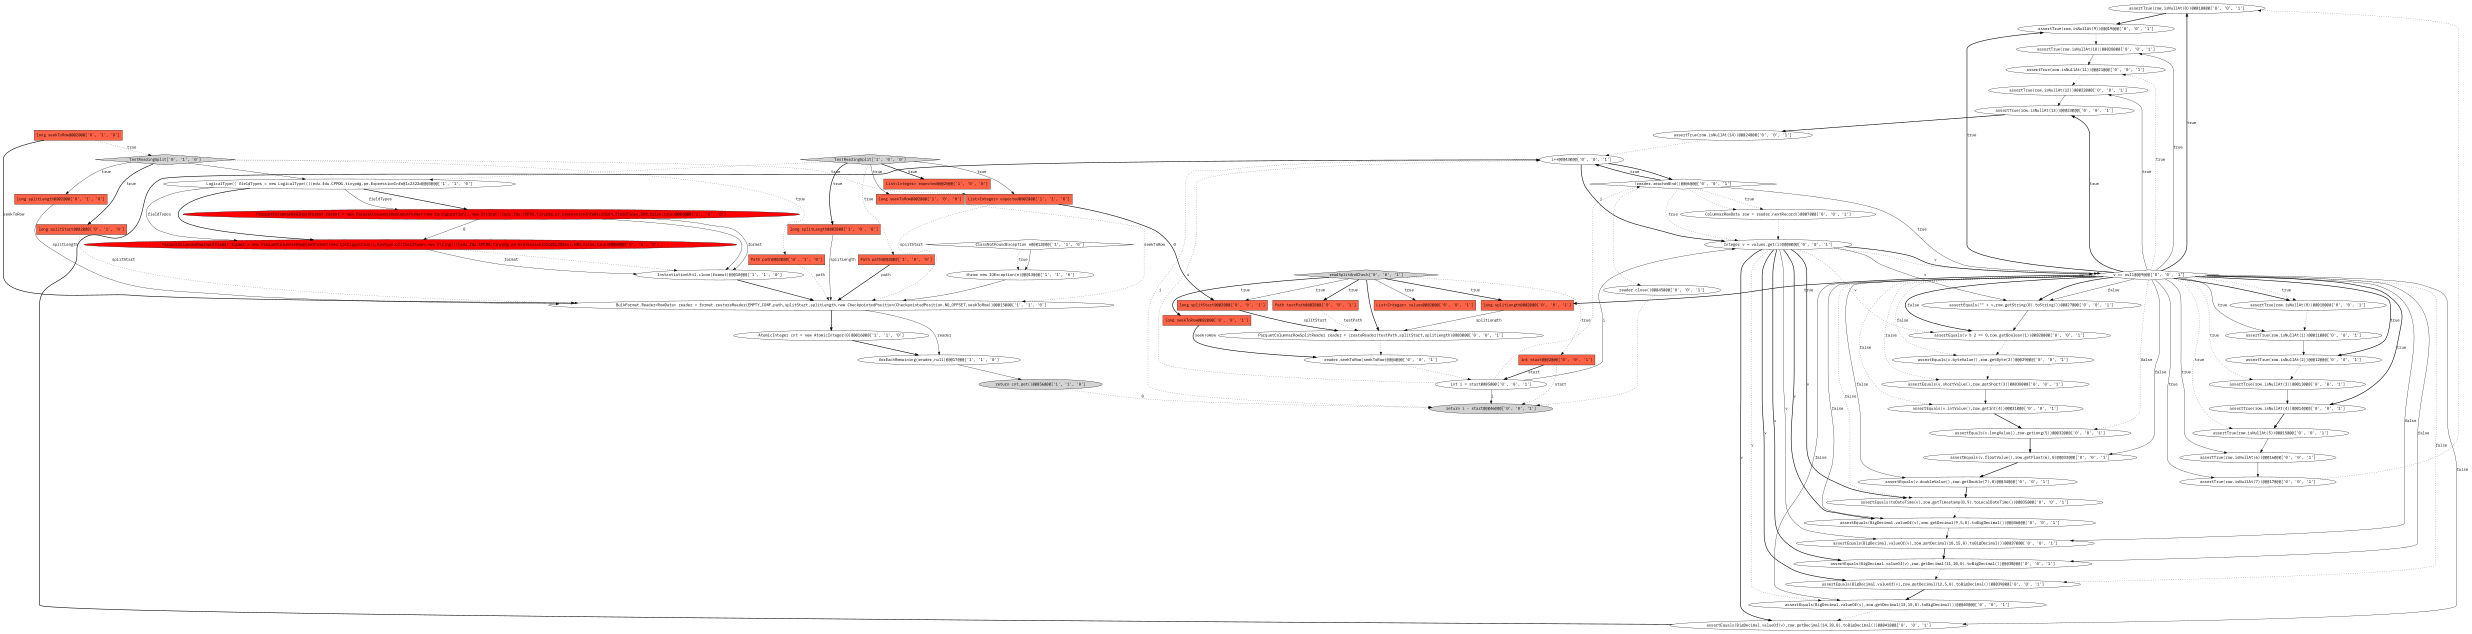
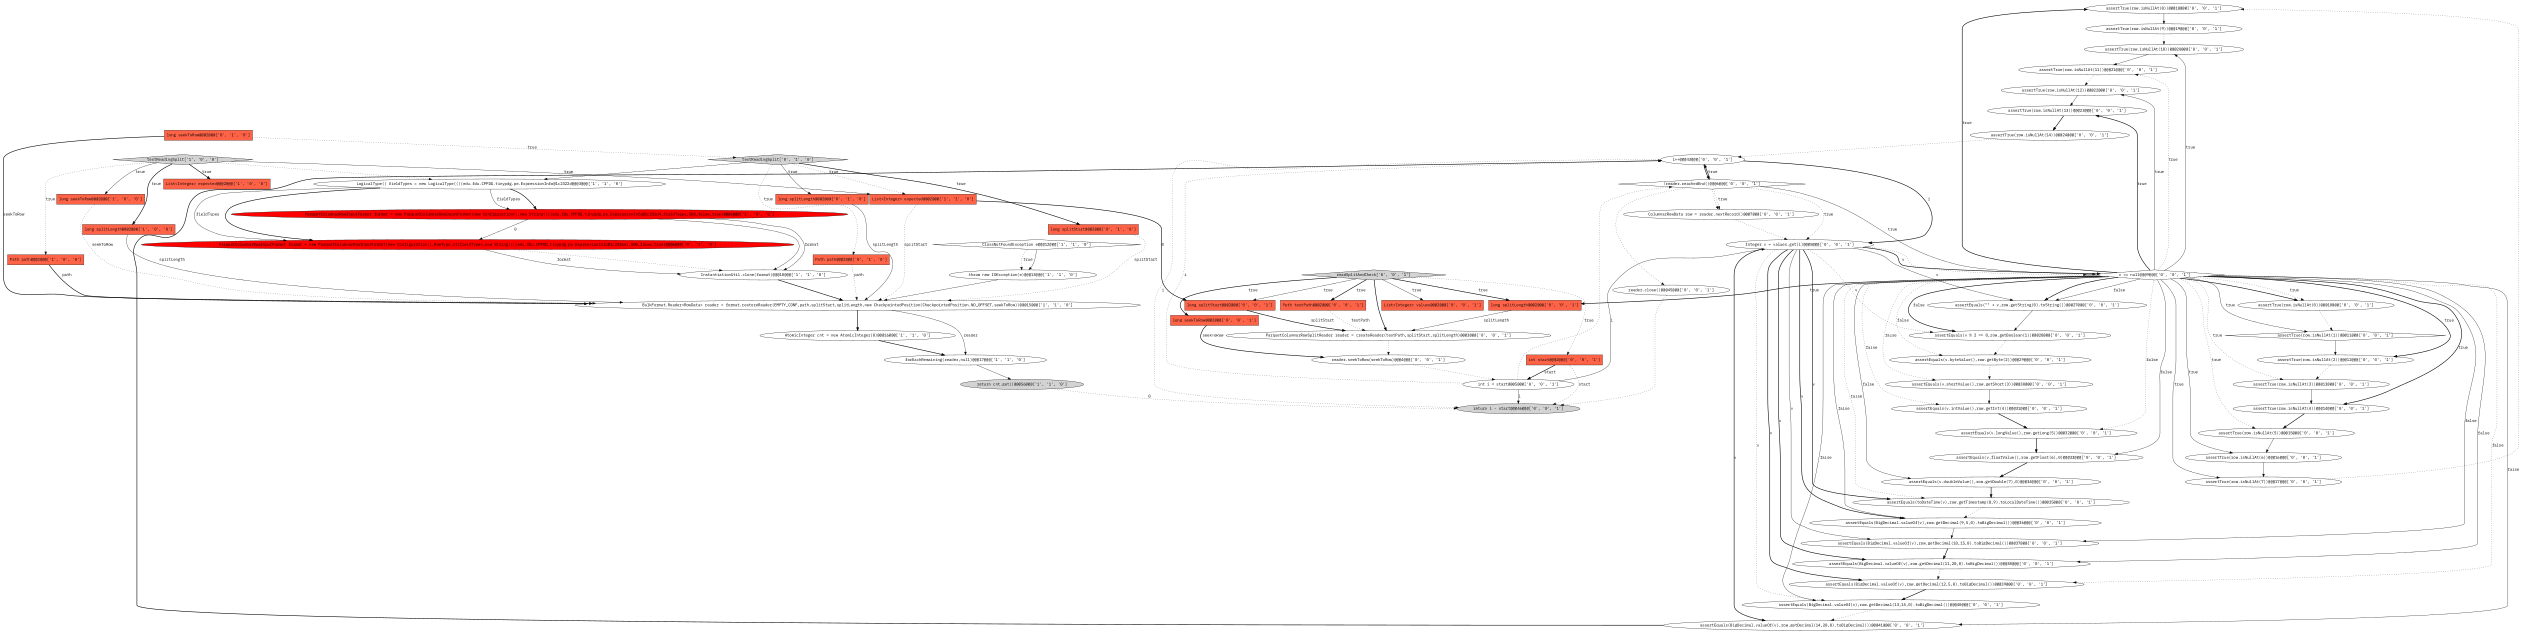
(2143, 18) -> (2164, 17)
(1967, 185) -> none
(2304, 336) -> (2335, 336)
